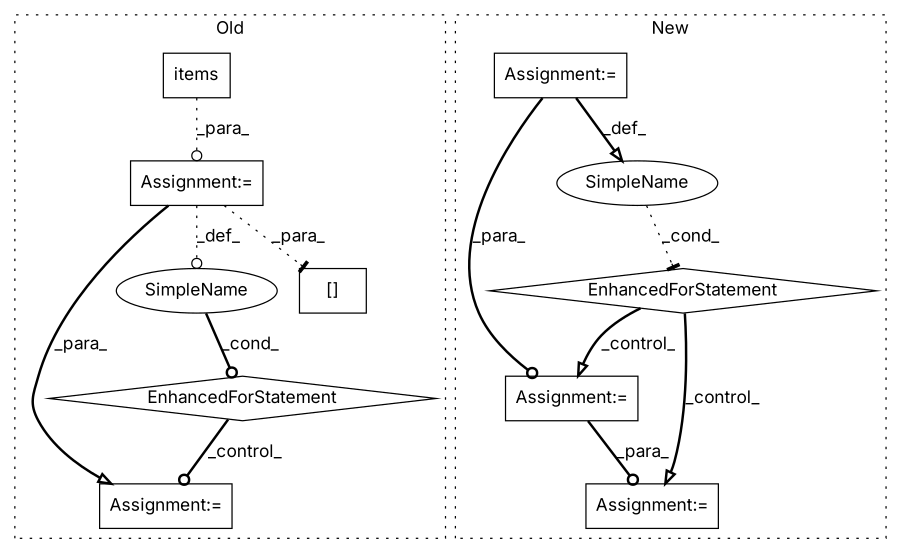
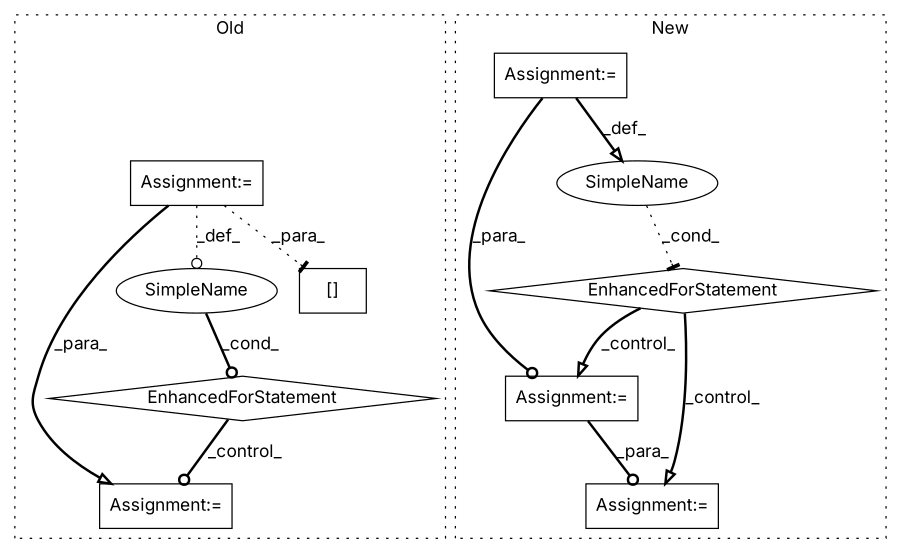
(197, 75) -> none
